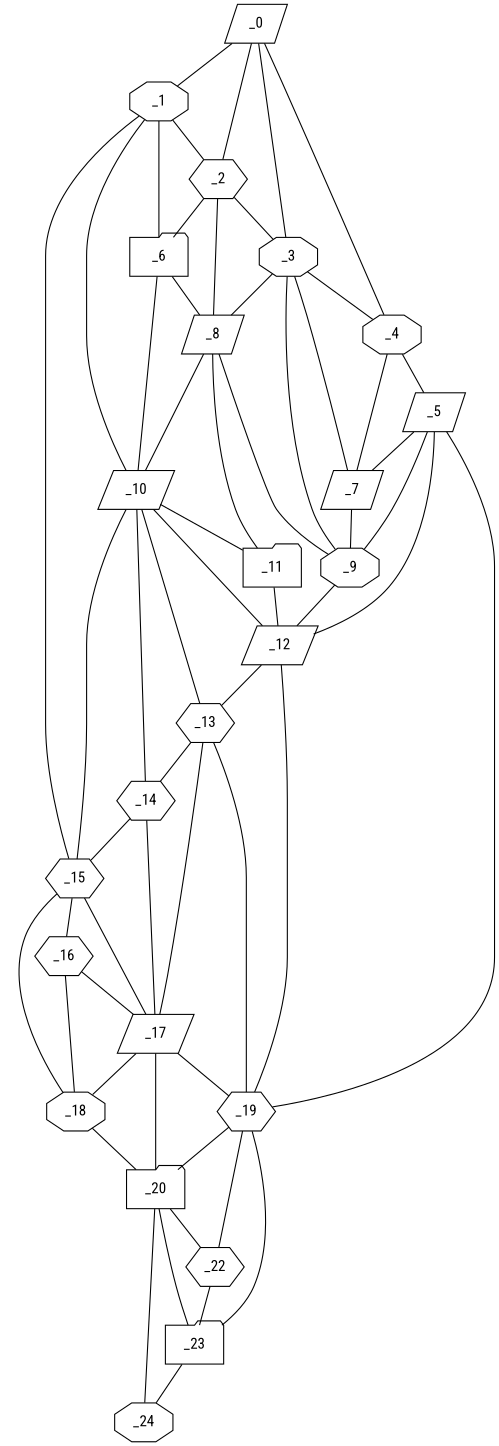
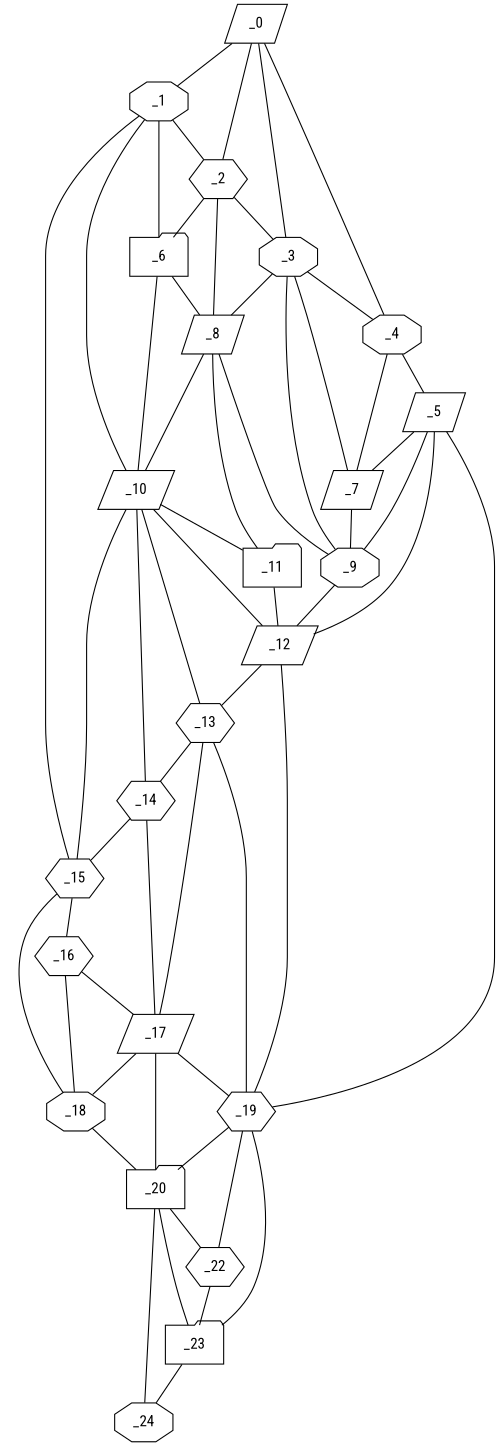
(115, 956) -> none
